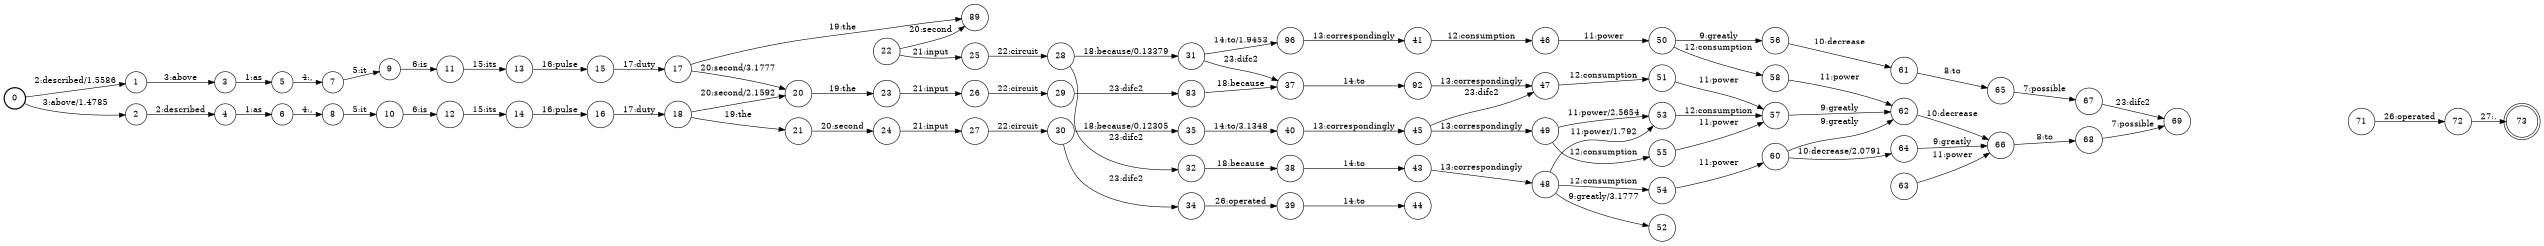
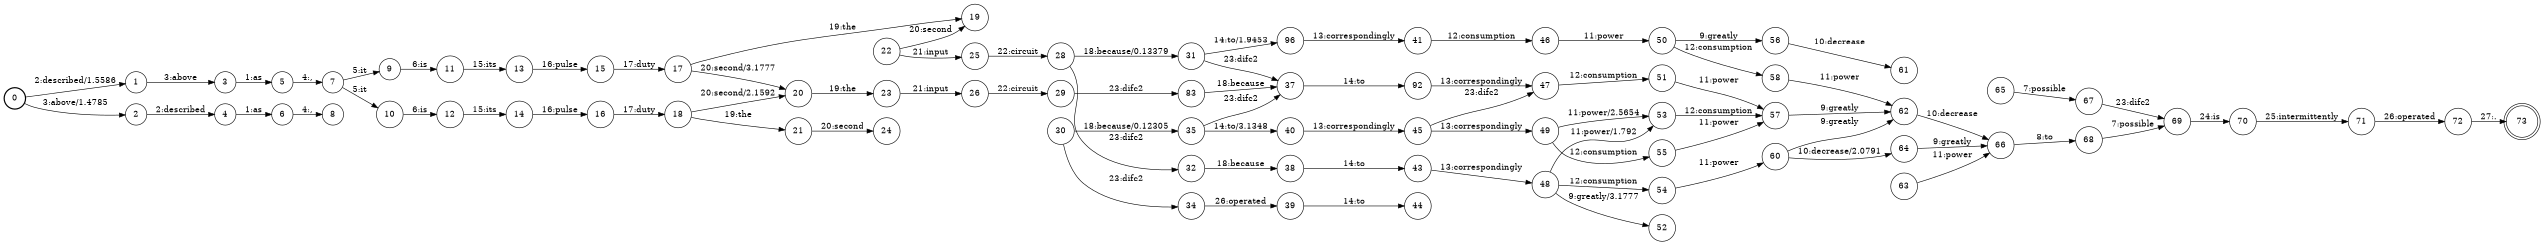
(975, 18) -> (975, 18)
(1949, 80) -> none
(357, 114) -> (357, 96)
none -> (1240, 114)
none -> (2243, 122)
(975, 131) -> none
